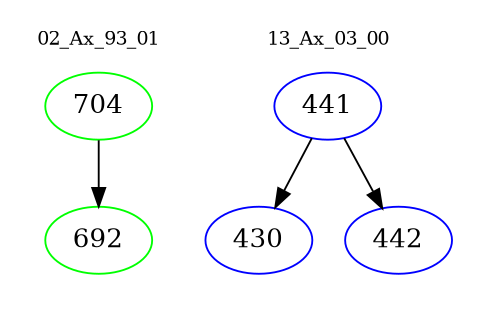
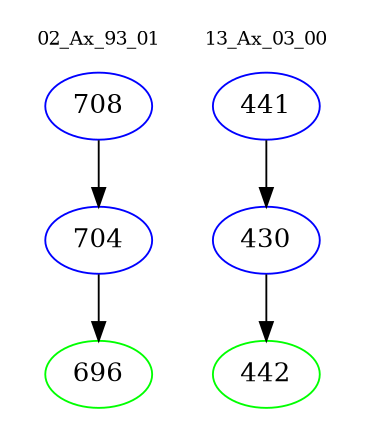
(99, 106) -> (99, 240)
none -> (99, 106)
(359, 165) -> (266, 298)
(99, 240) -> (99, 374)
(399, 240) -> (266, 374)
